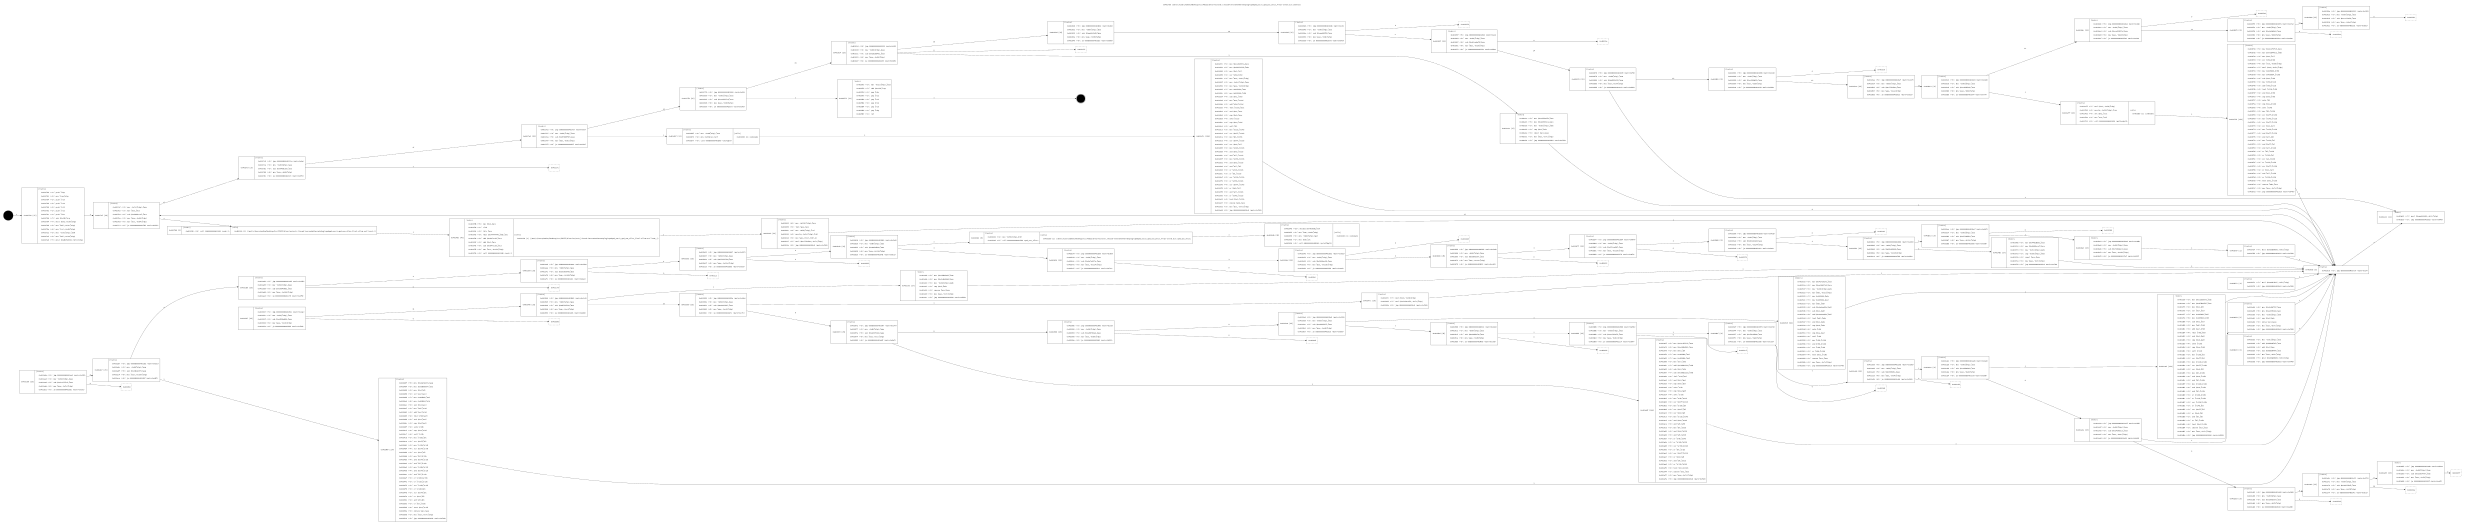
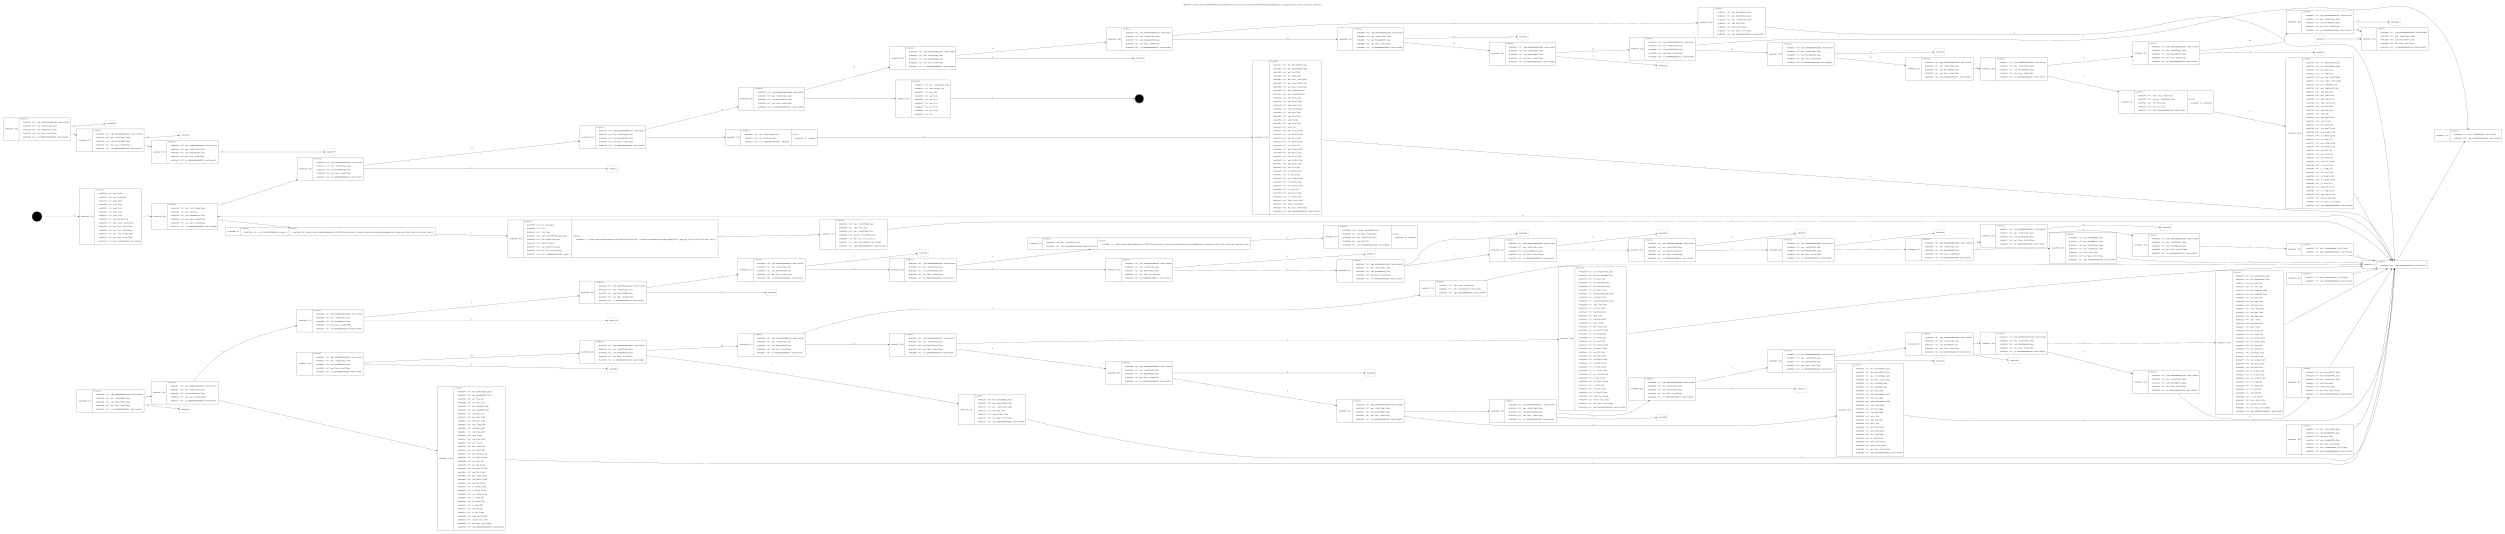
(2387, 18) -> (2343, 39)
(1215, 56) -> (1434, 24)
(2184, 464) -> none
